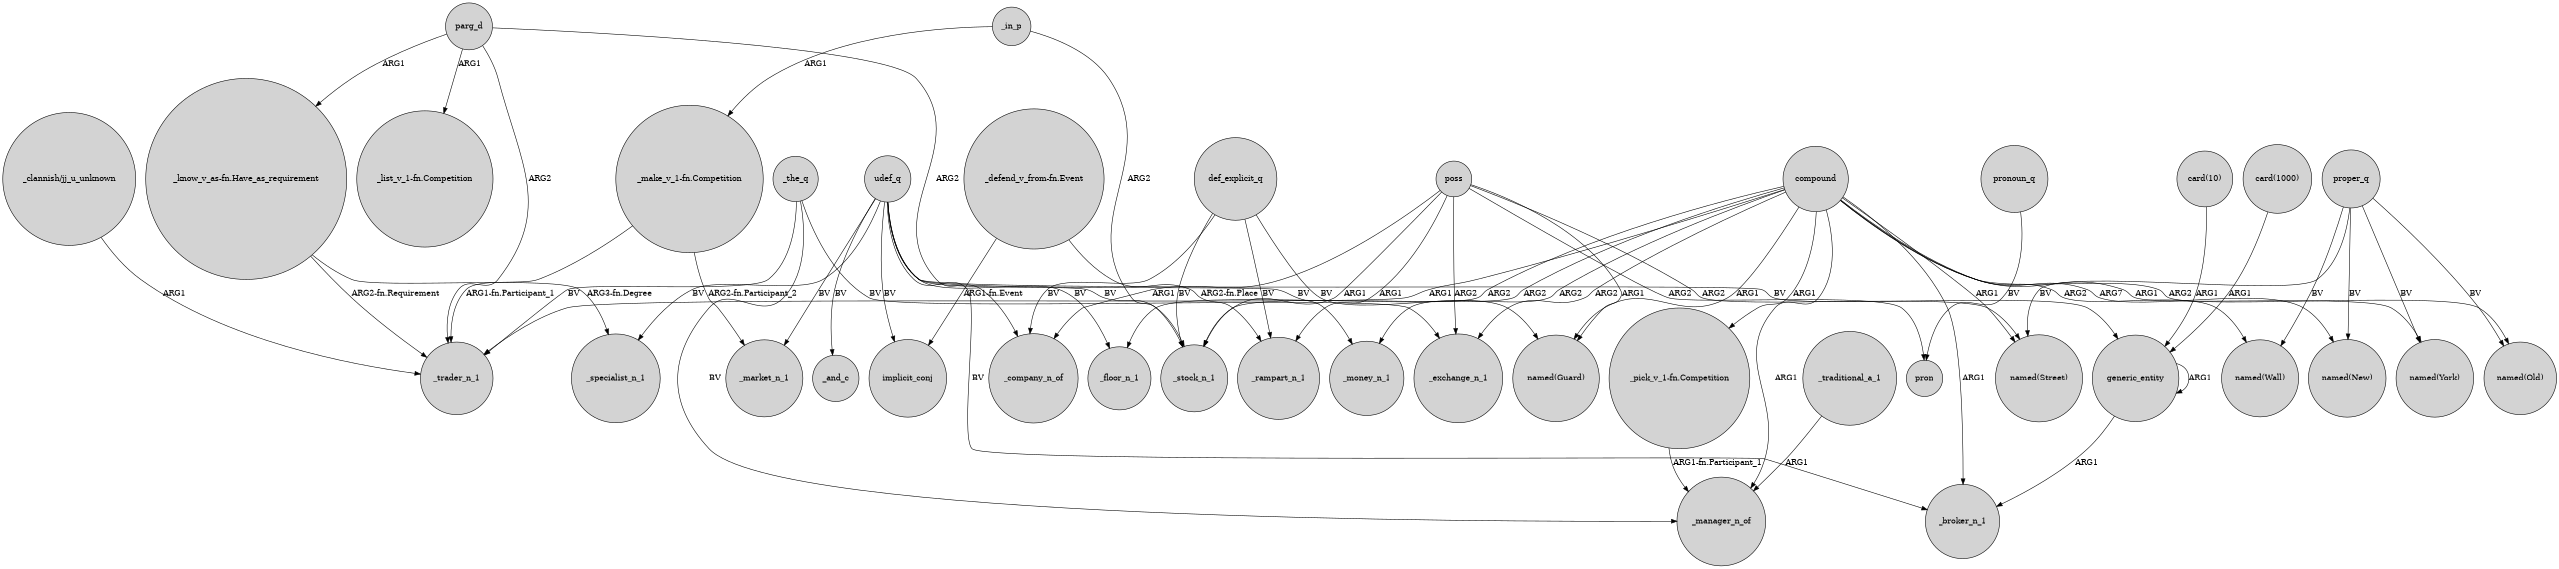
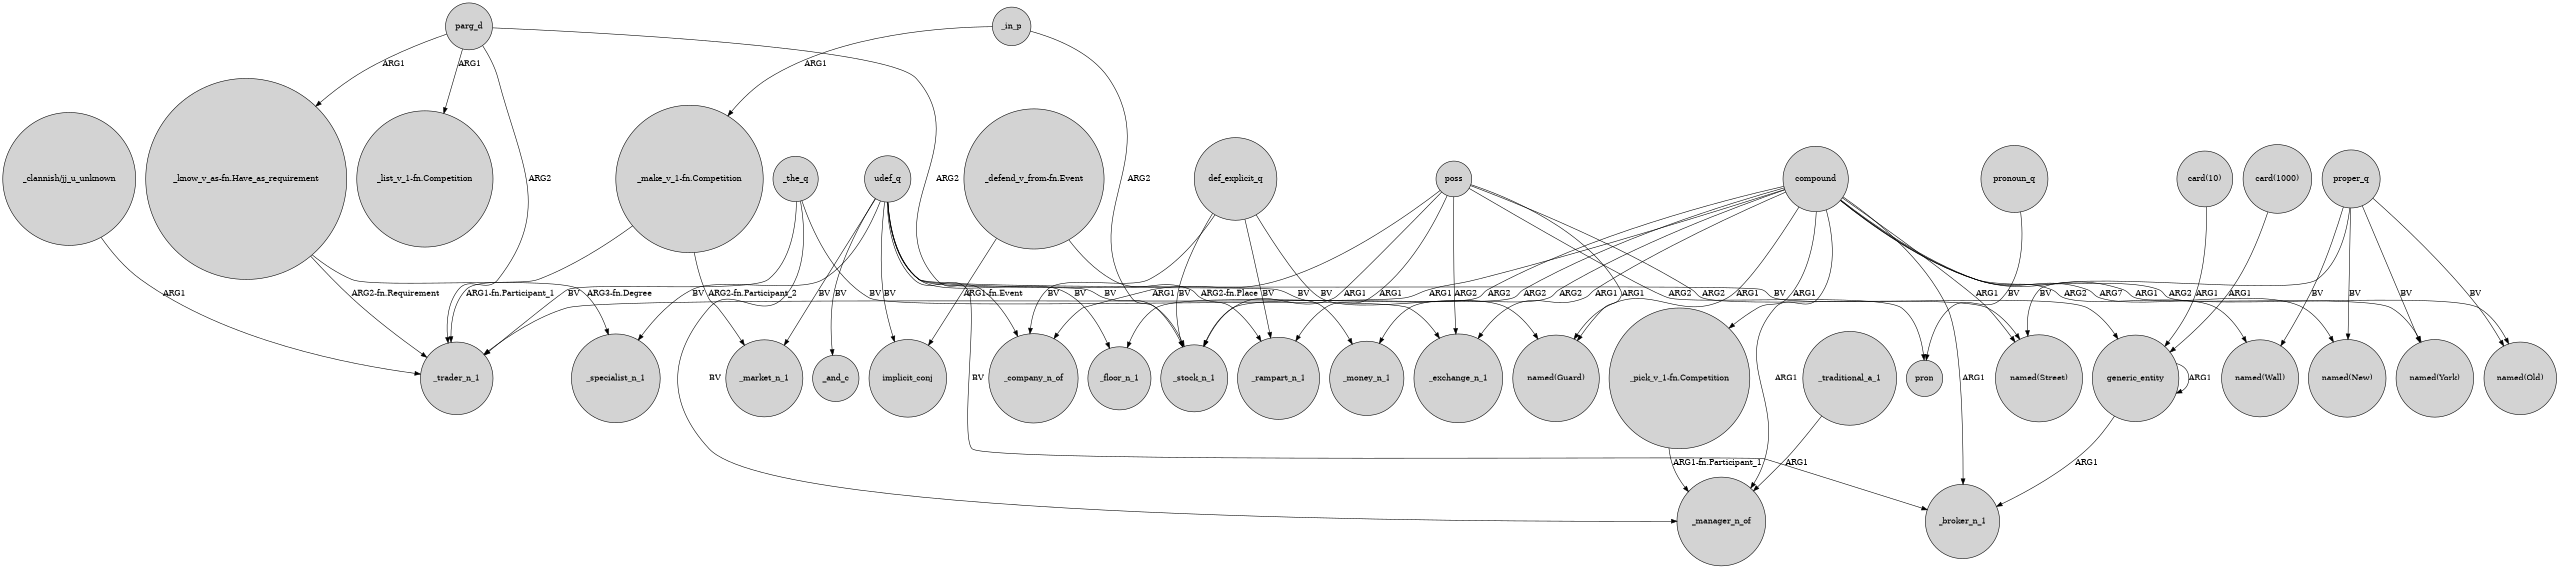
(1607, 294) -> (1607, 294)
